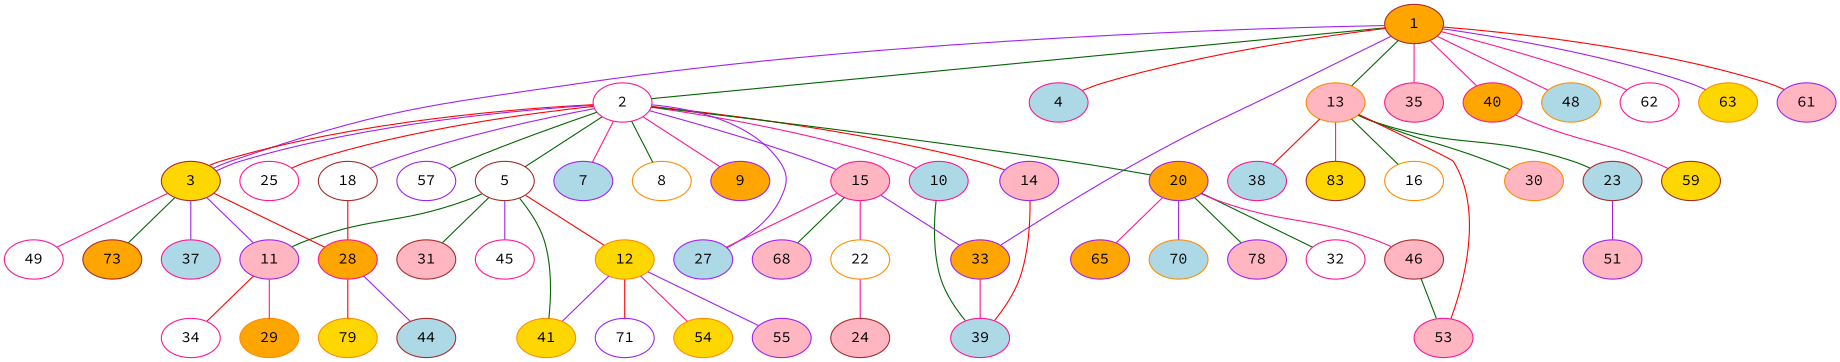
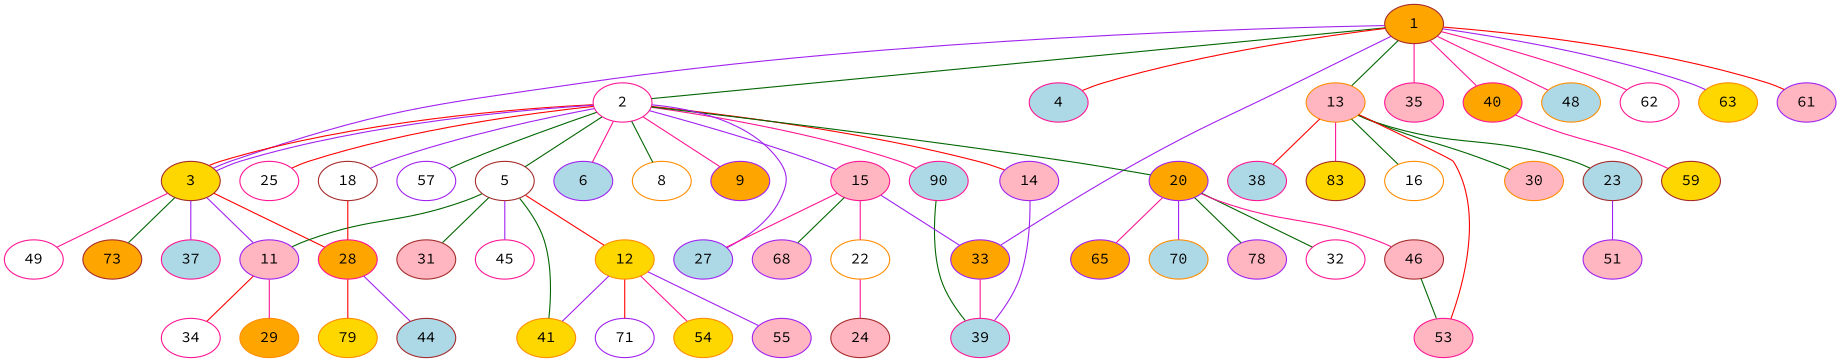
(583, 181) -> (583, 181)
(939, 181) -> (939, 181)
(1024, 264) -> (1024, 264)
